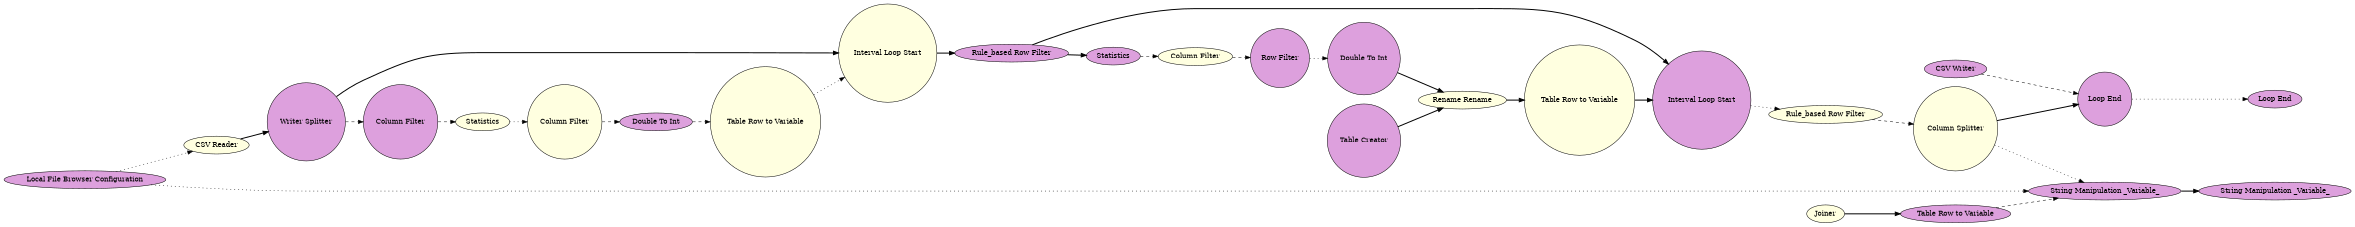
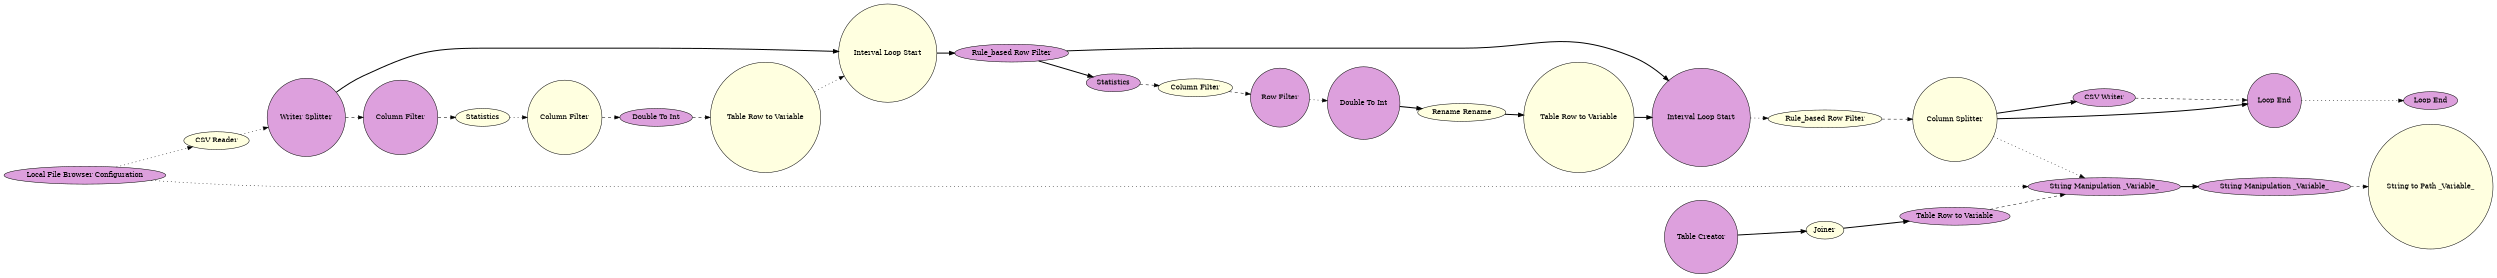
none -> (2034, 108)
(1418, 118) -> (1769, 233)
(252, 136) -> (252, 131)
none -> (2431, 187)
